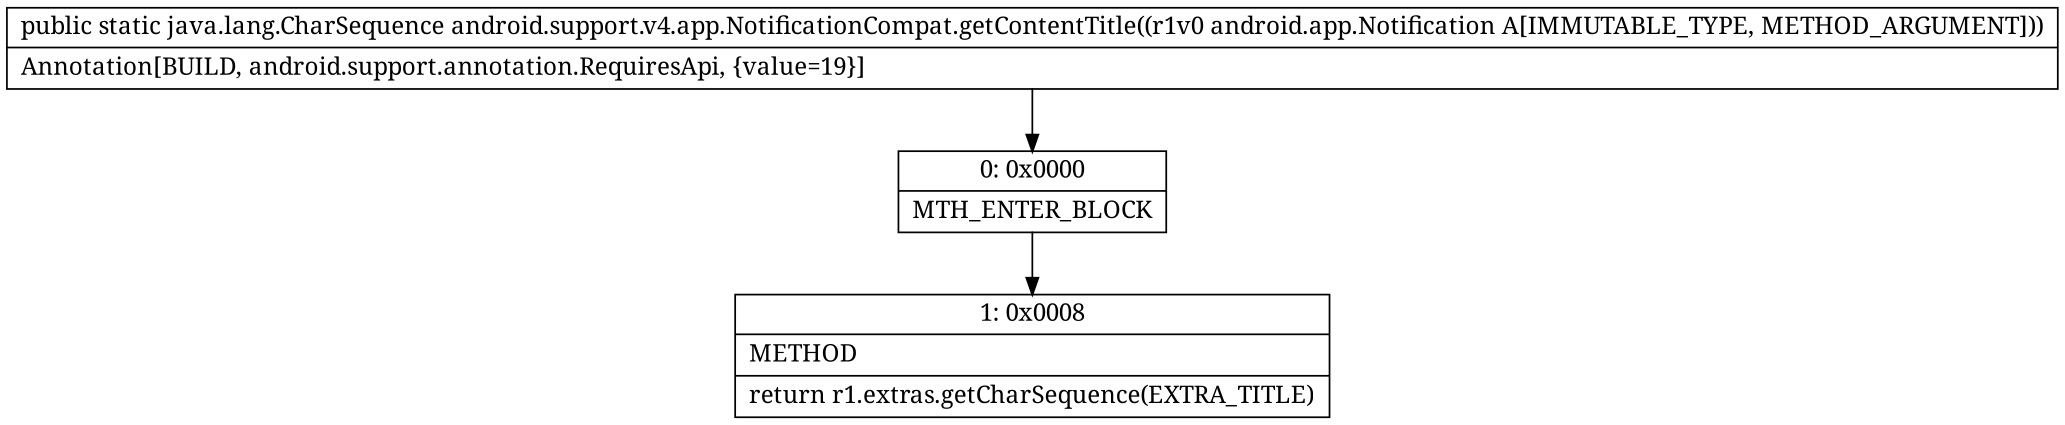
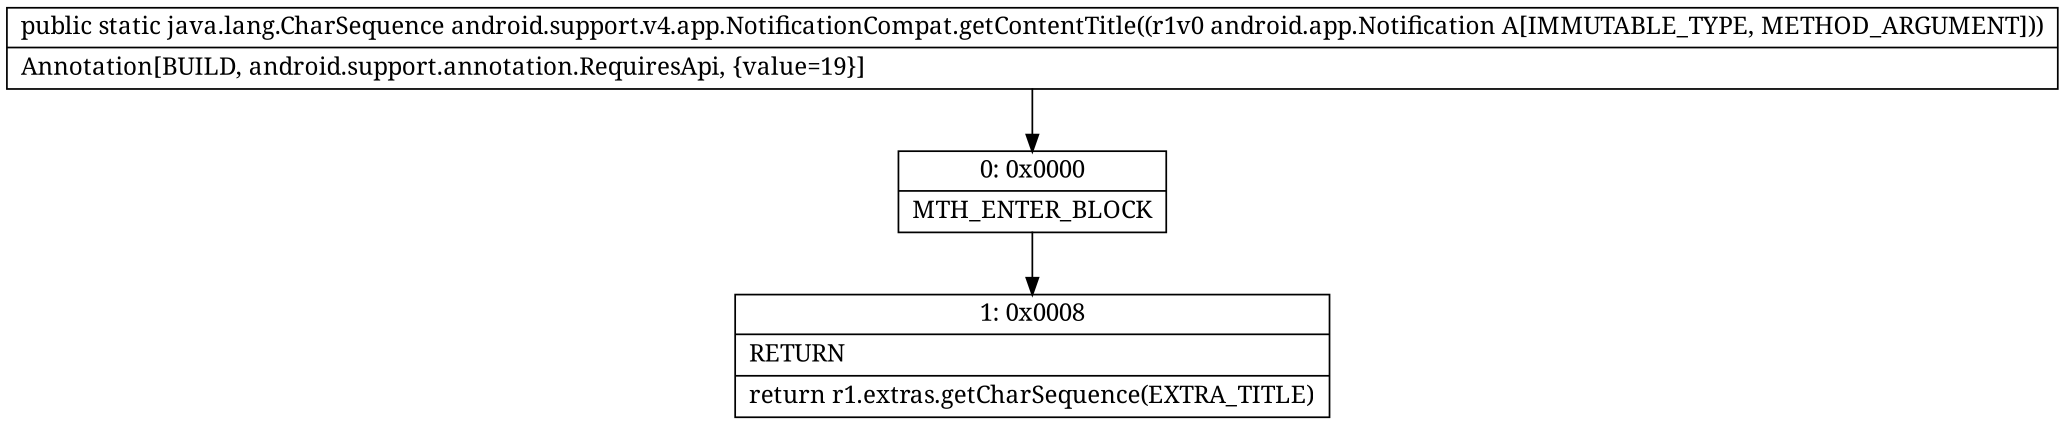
(804, 354) -> (797, 354)
